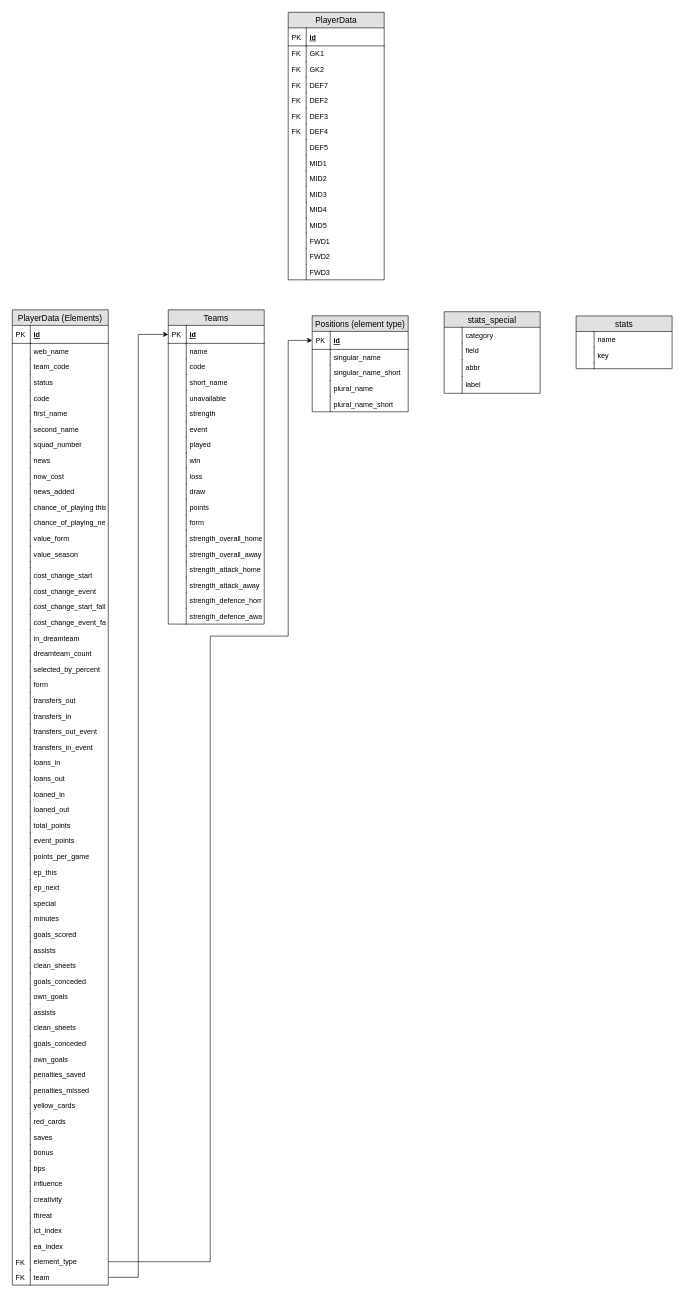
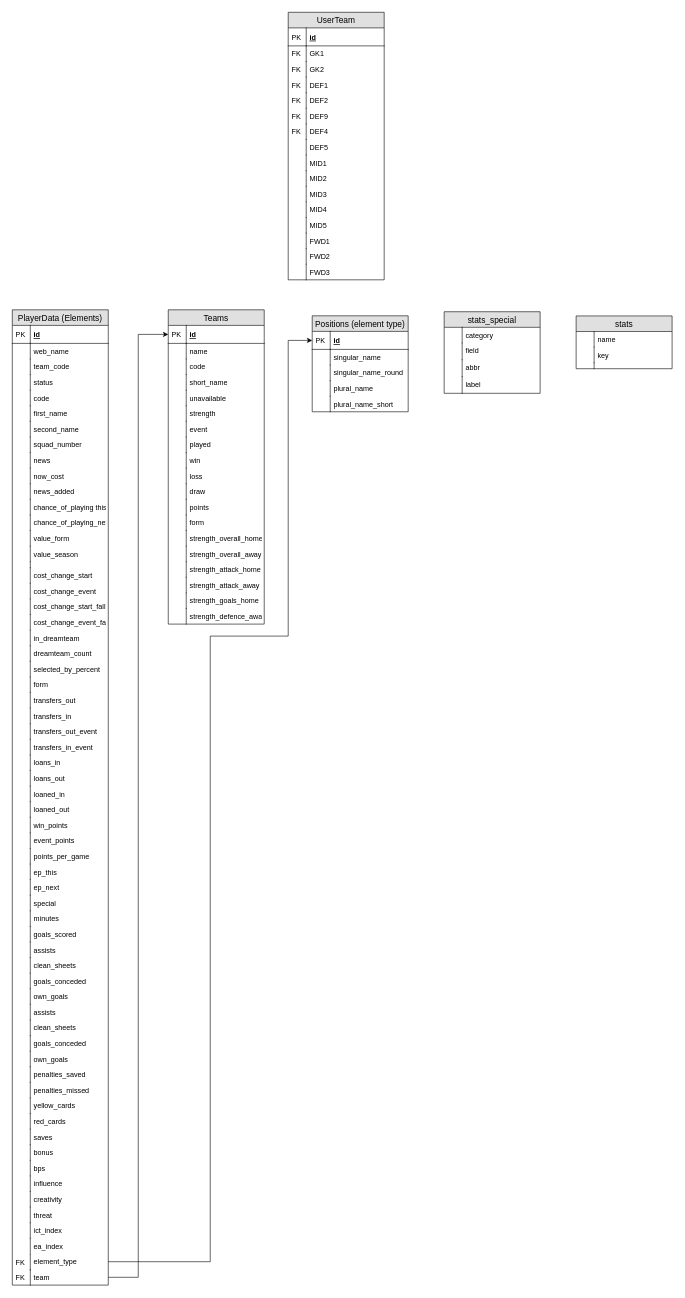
(336, 21) -> (336, 21)
(318, 85) -> (318, 85)
(318, 116) -> (318, 116)
(370, 373) -> (370, 373)
(232, 601) -> (227, 601)
(56, 826) -> (52, 826)
